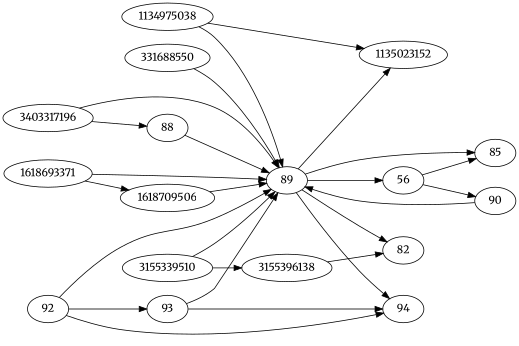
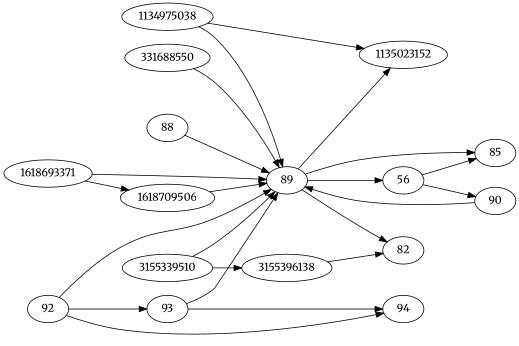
(48, 118) -> none
(337, 246) -> none
